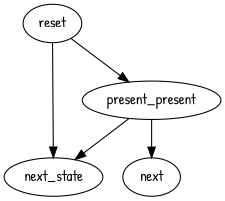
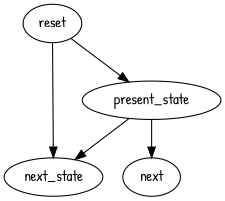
(152, 100) -> (152, 100)
